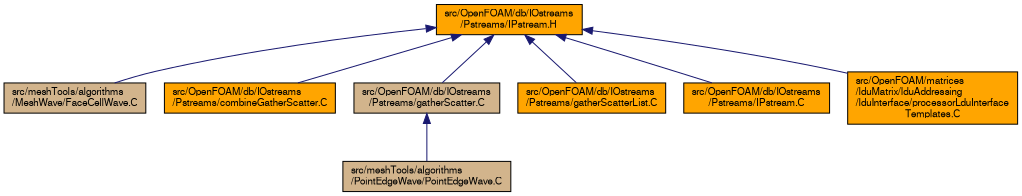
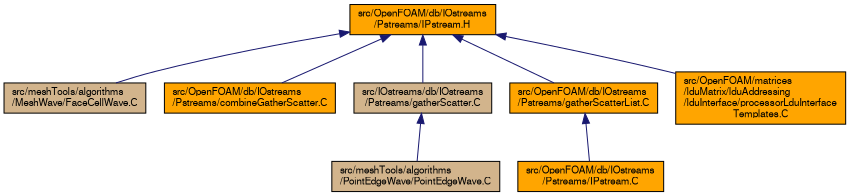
(639, 60) -> (588, 142)
(427, 98) -> (423, 98)
